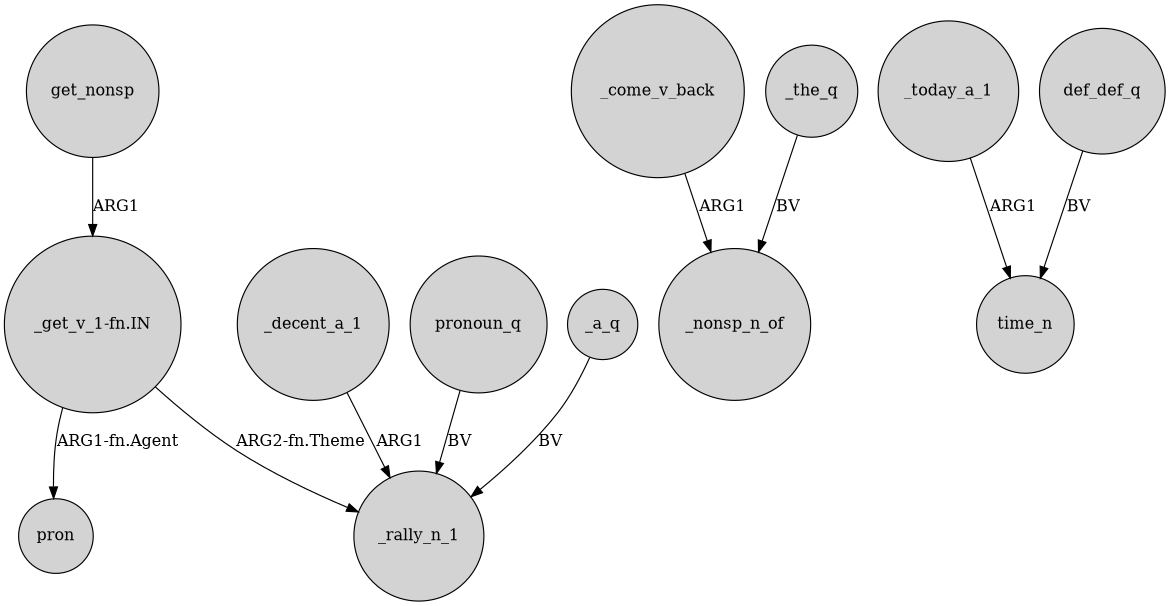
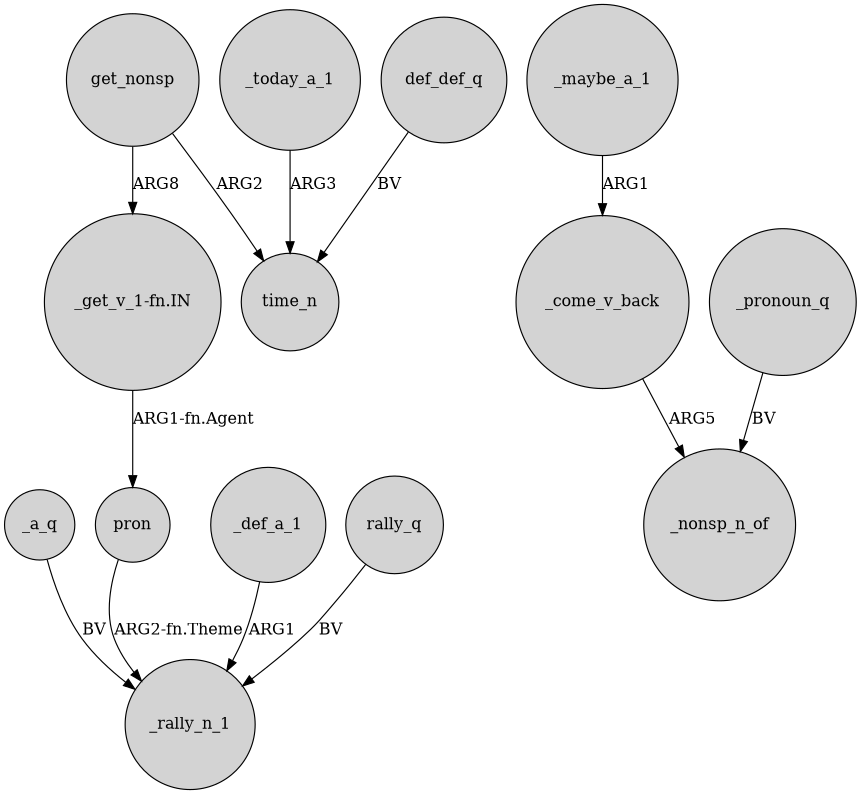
none -> (603, 80)
(812, 91) -> (783, 302)
none -> (216, 192)
(116, 207) -> (156, 185)
(723, 207) -> (693, 419)
(1013, 207) -> (314, 185)
(313, 324) -> (268, 525)
(479, 324) -> (395, 525)
(246, 456) -> (110, 618)
